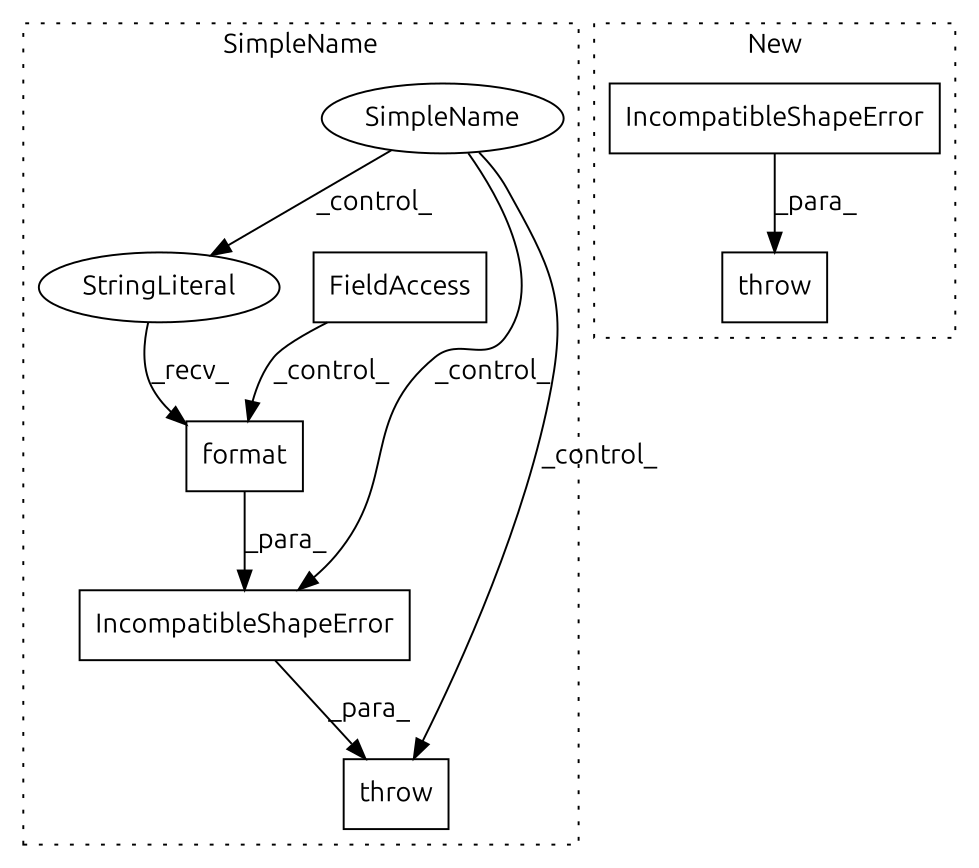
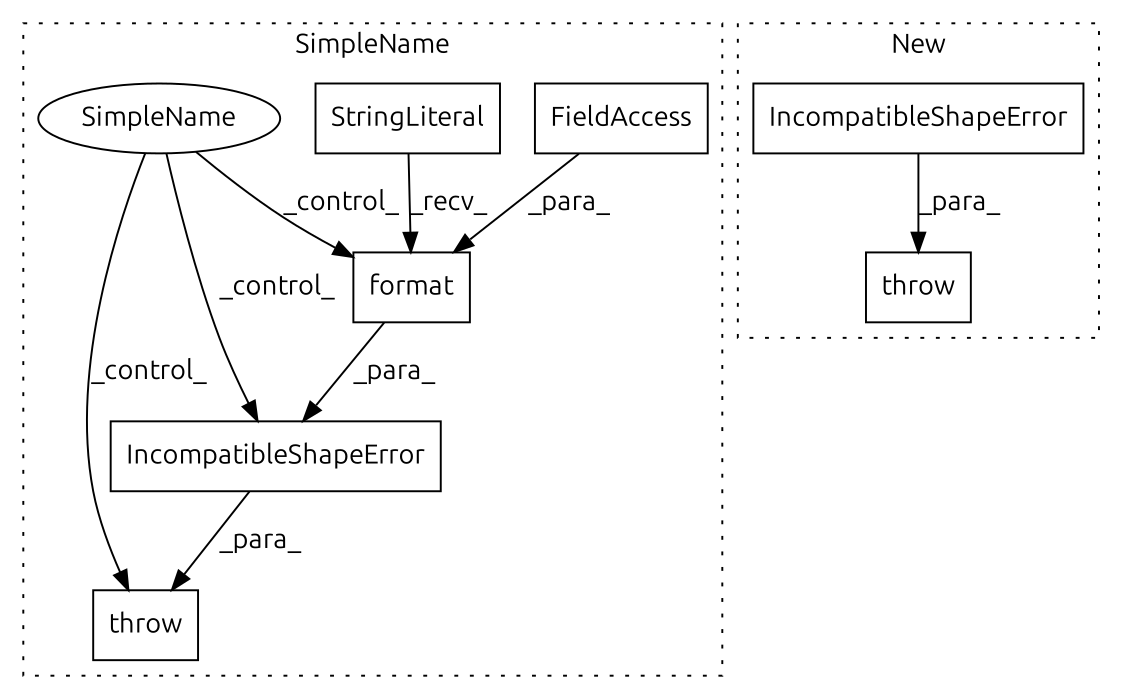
(310, 198) -> (263, 204)
(159, 287) -> (408, 118)
(332, 372) -> (570, 203)
